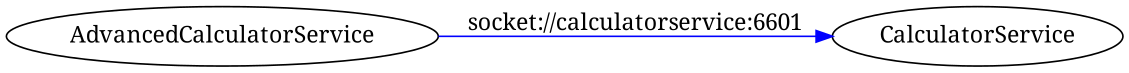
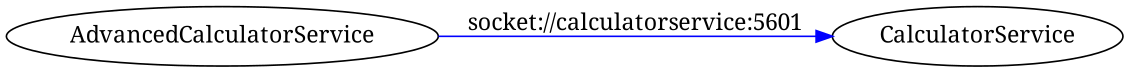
(635, 24) -> (635, 24)
